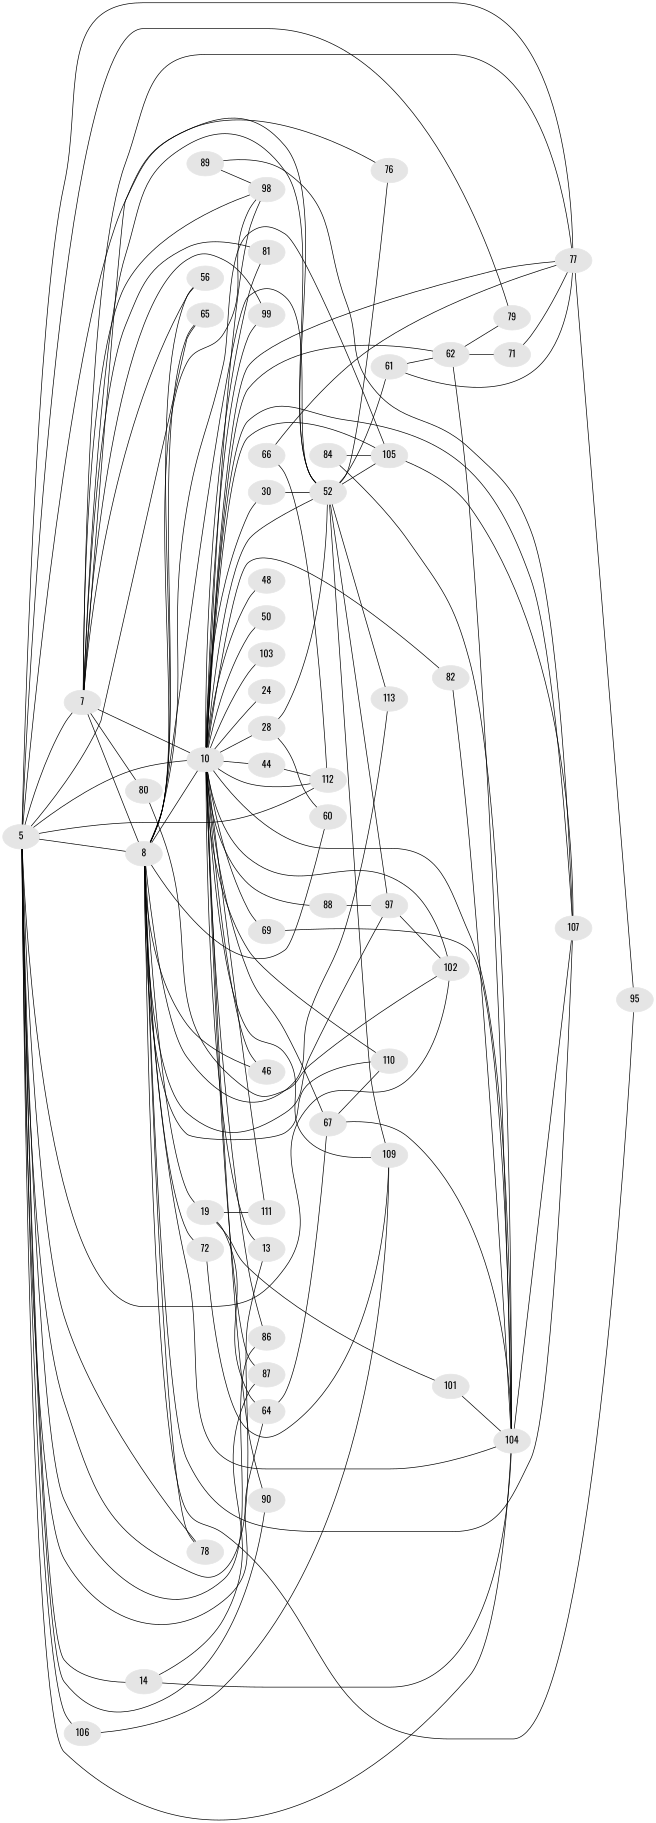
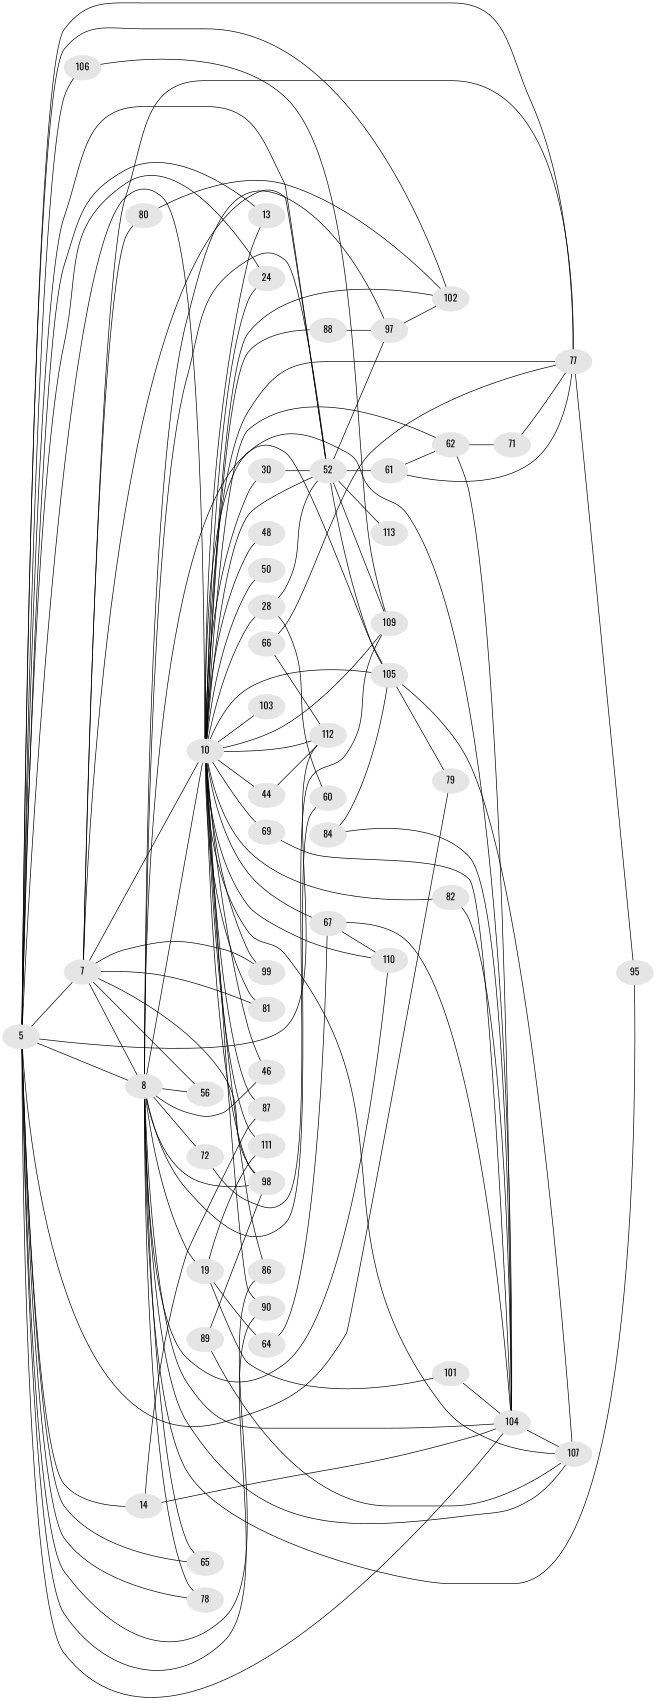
(389, 170) -> none
(481, 336) -> (420, 728)
(304, 1055) -> none
(50, 1502) -> (49, 456)
